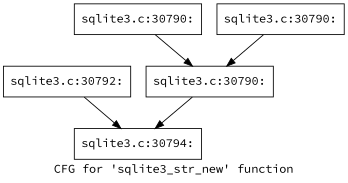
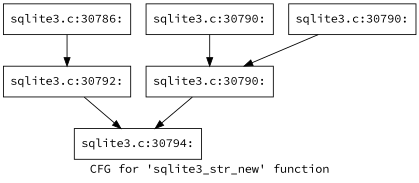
none -> (67, 19)
